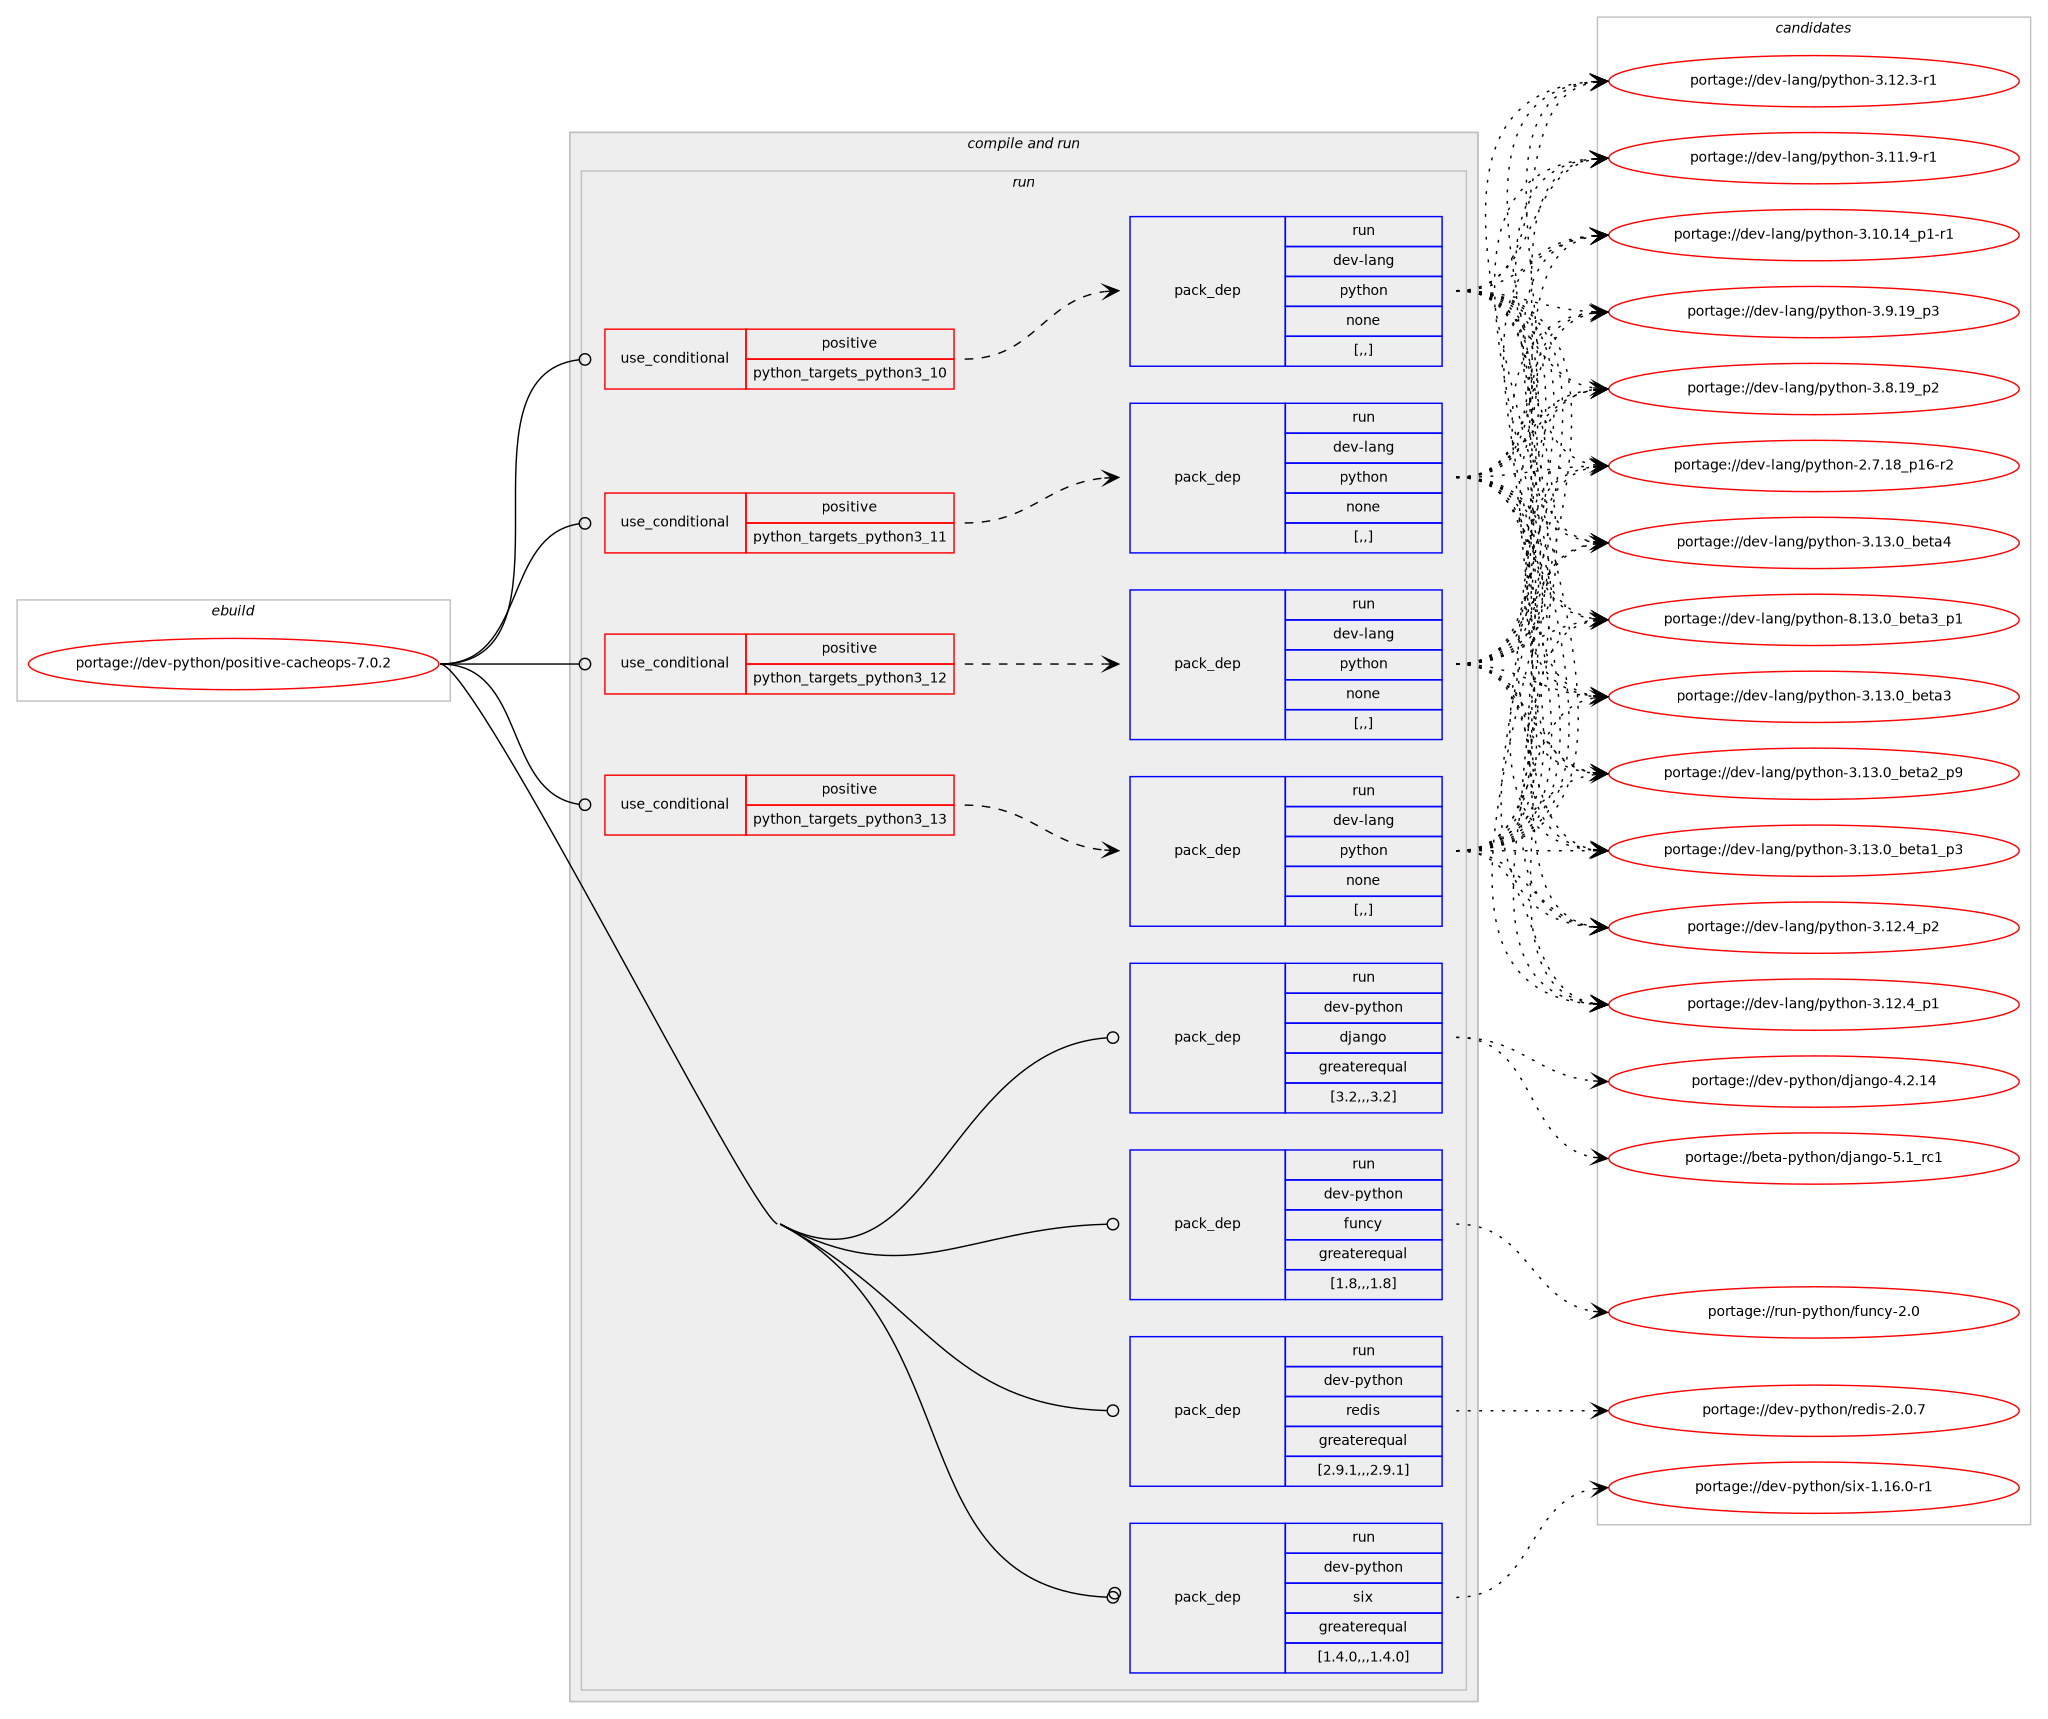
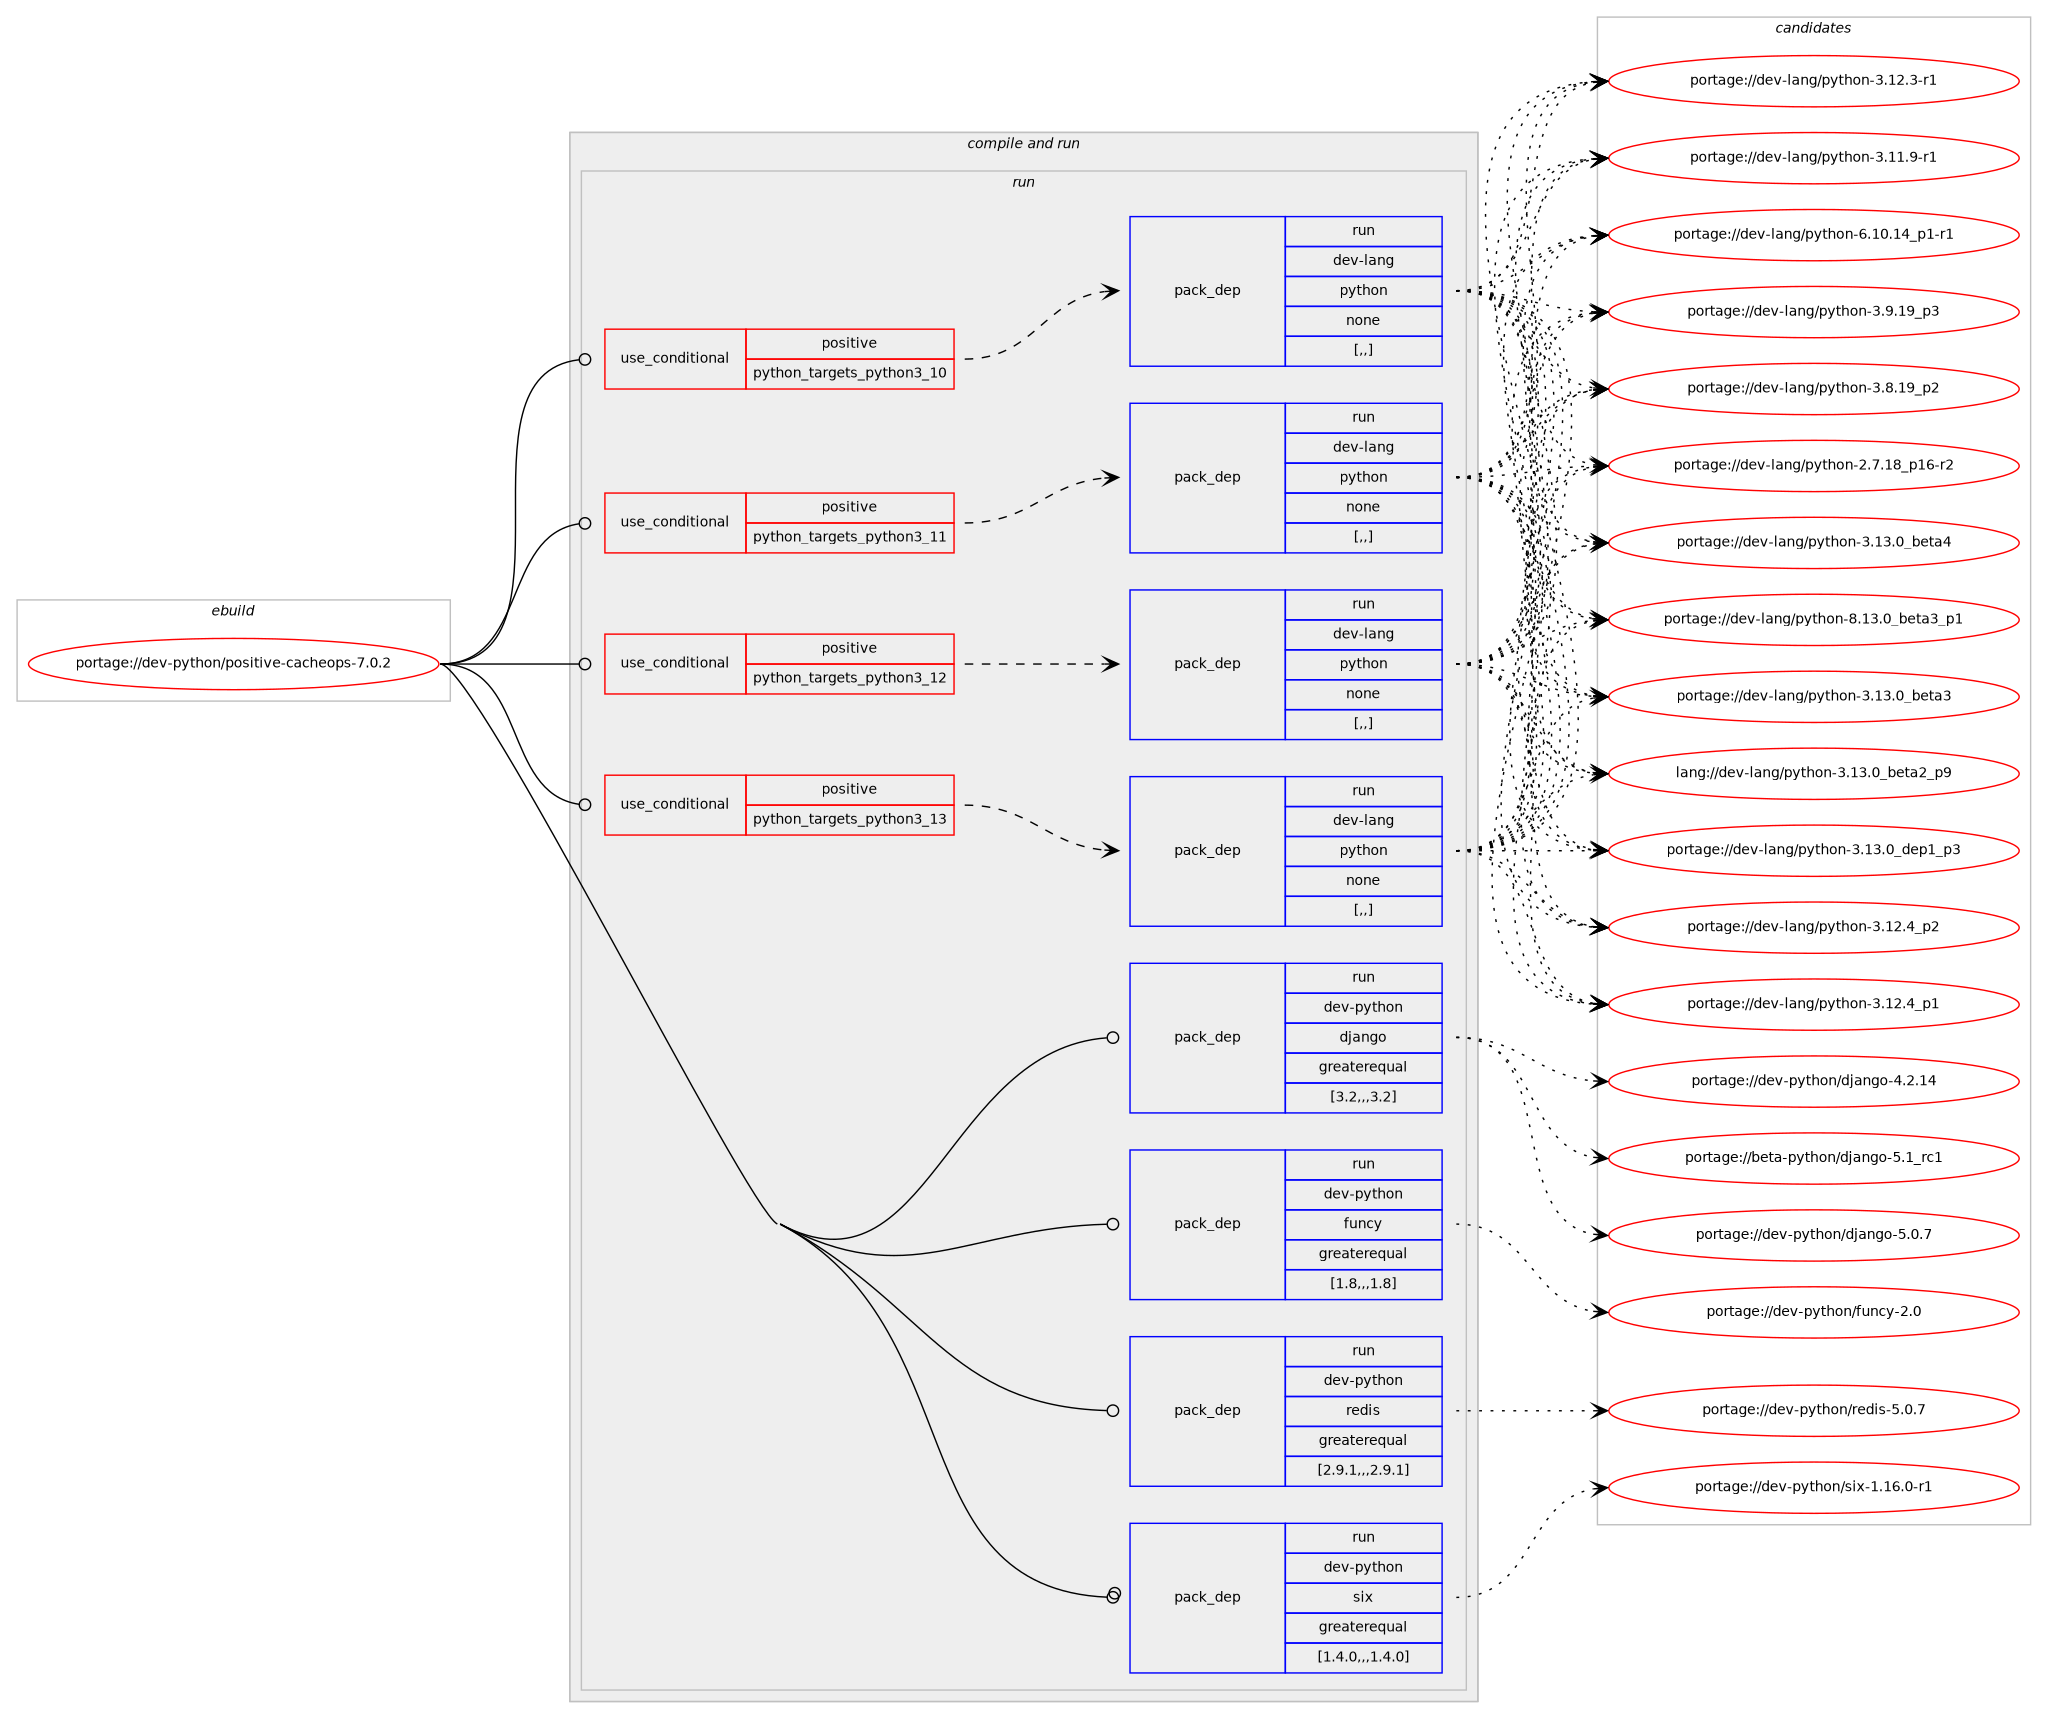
(1814, 235) -> (1814, 235)
(1814, 774) -> (1814, 774)
(1814, 851) -> (1814, 851)
none -> (1814, 1235)
(1814, 1312) -> (1814, 1312)
(1814, 1411) -> (1814, 1411)
